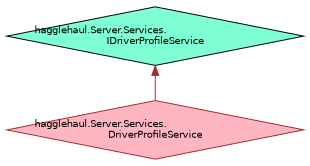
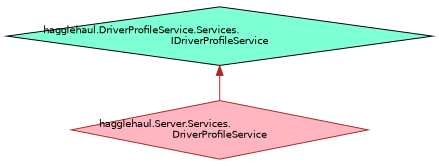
(155, 36) -> (220, 36)
